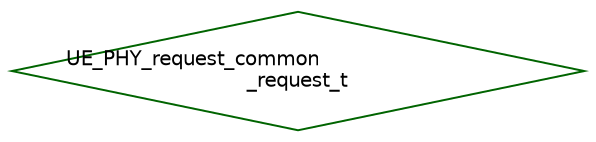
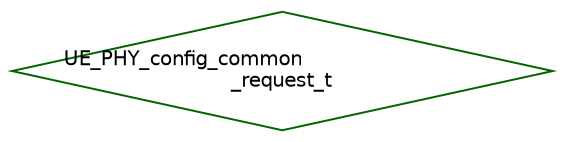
(298, 71) -> (282, 71)
